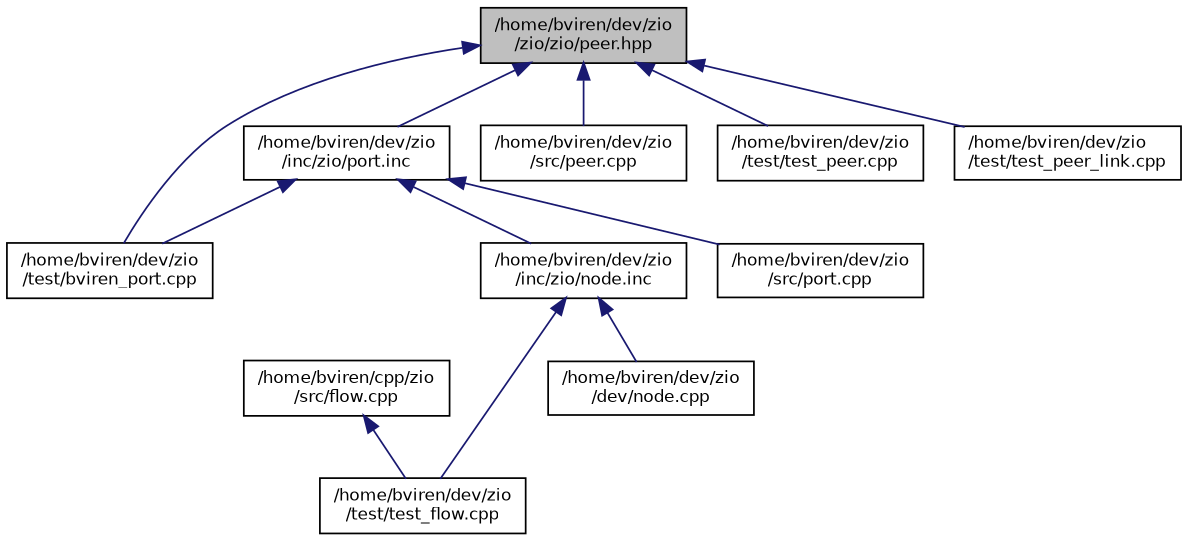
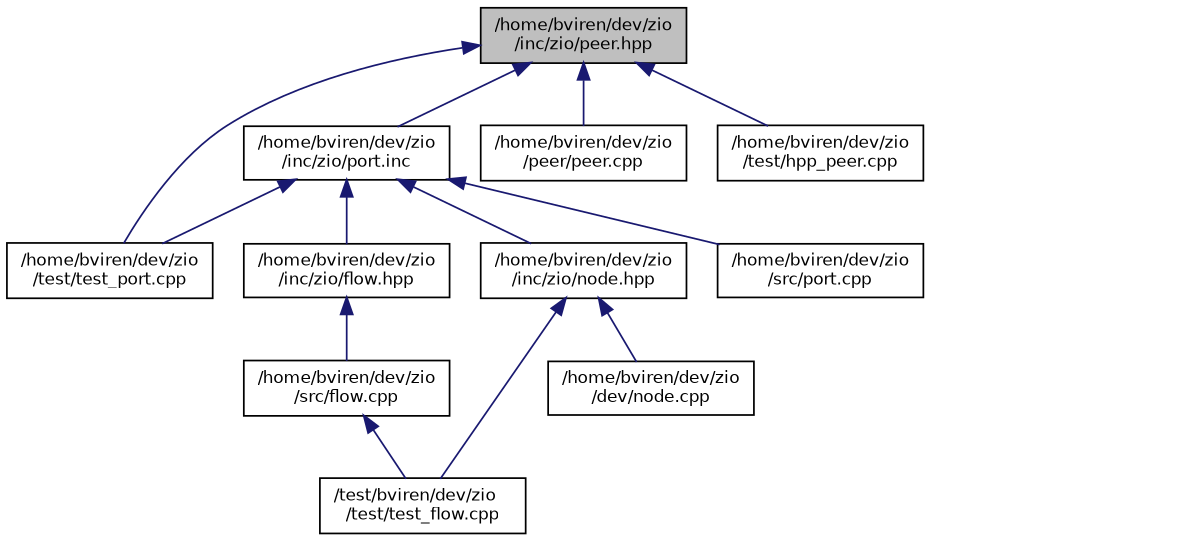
(584, 35) -> (584, 35)
(584, 153) -> (584, 153)
(820, 153) -> (820, 153)
(1068, 153) -> none
(110, 271) -> (110, 271)
none -> (347, 271)
(584, 271) -> (584, 271)
(347, 388) -> (347, 388)
(423, 506) -> (423, 506)
